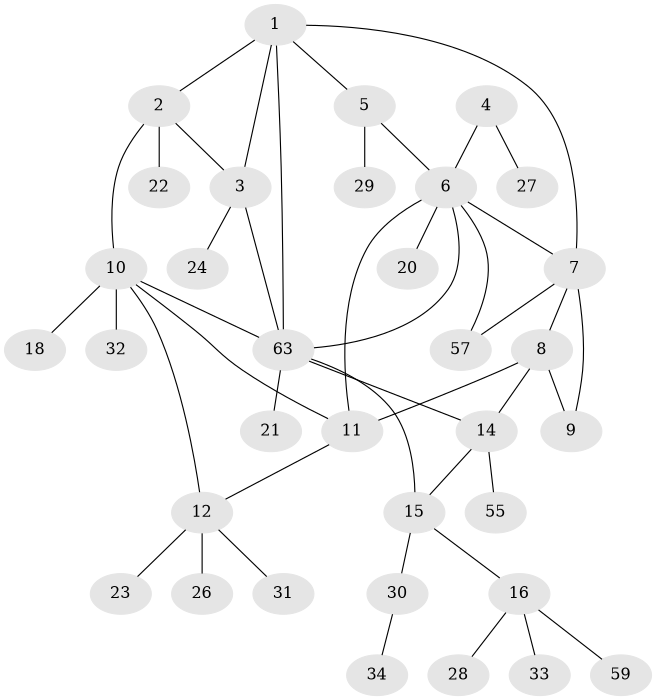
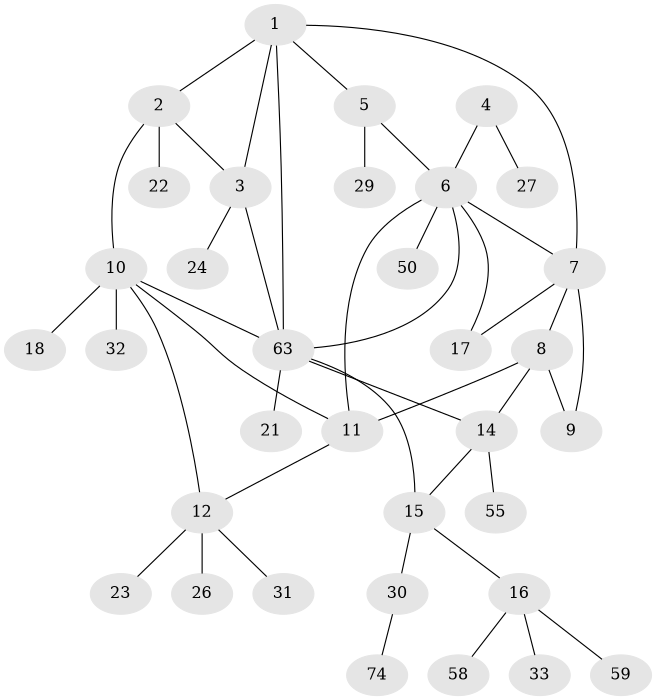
(408, 269) -> (408, 269)
(461, 350) -> (461, 350)
(377, 675) -> (377, 675)
(458, 675) -> (458, 675)
